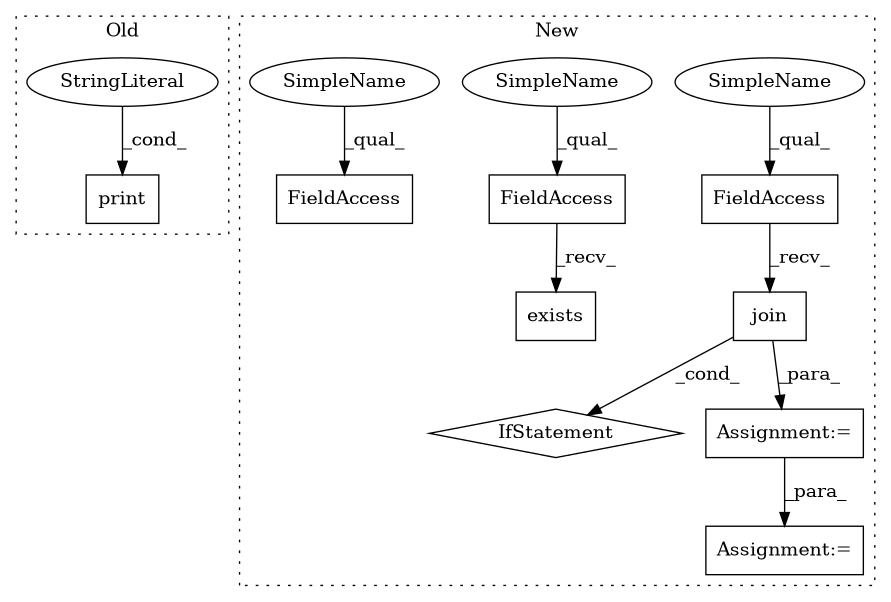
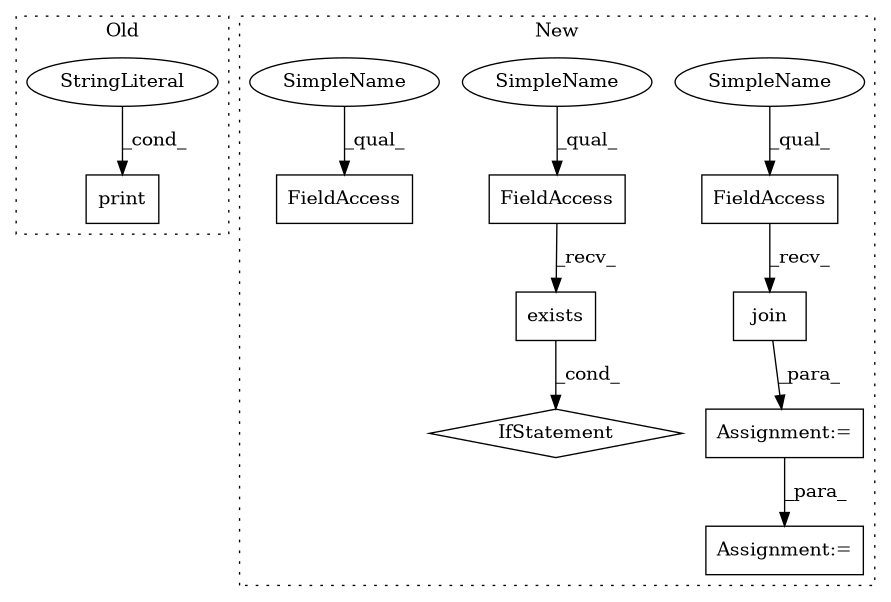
(666, 373) -> (556, 368)
